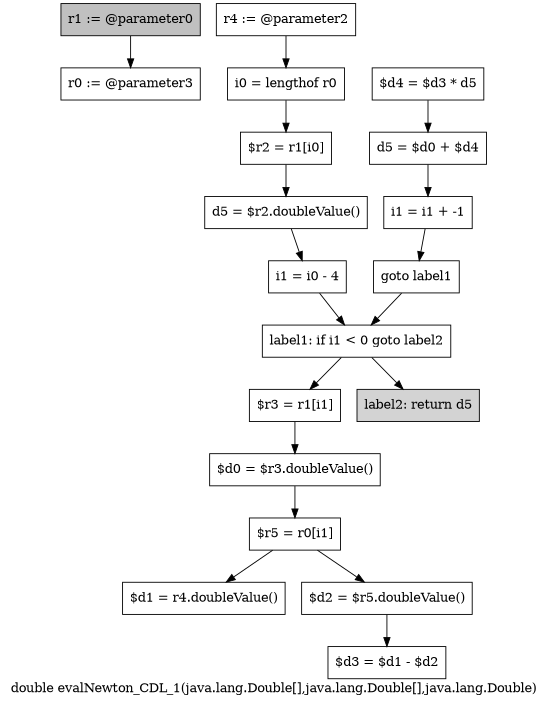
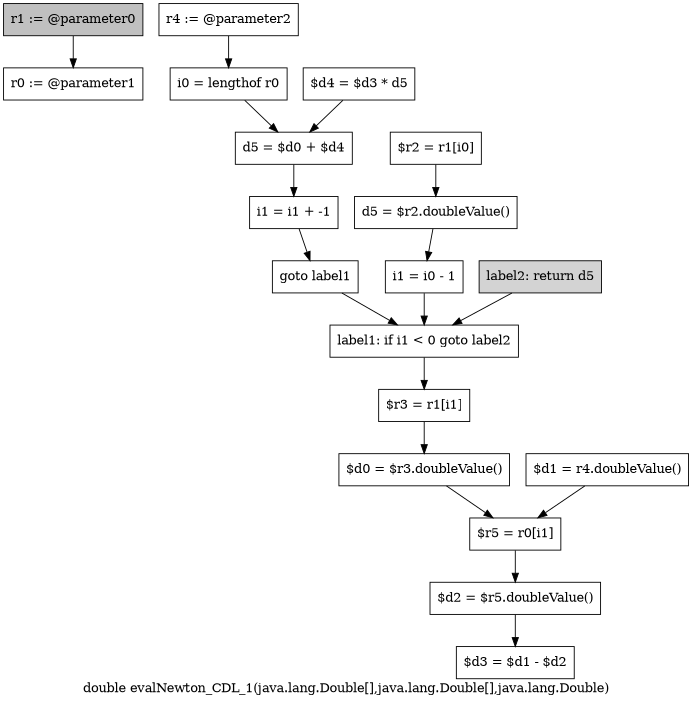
(131, 84) -> (73, 84)
(286, 112) -> (258, 113)
(307, 277) -> (424, 277)
(384, 370) -> (486, 307)
(253, 564) -> (565, 499)
